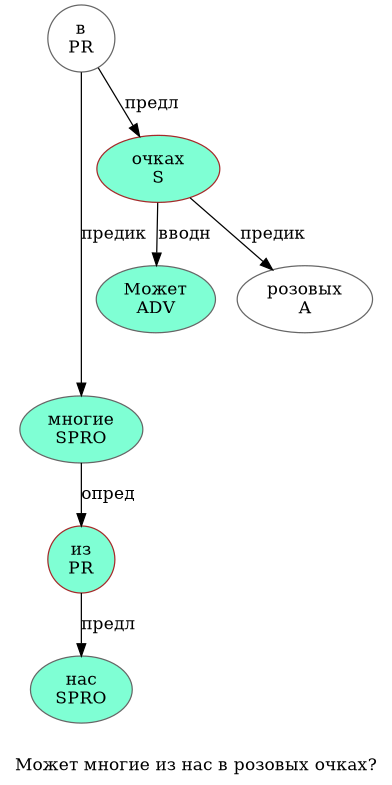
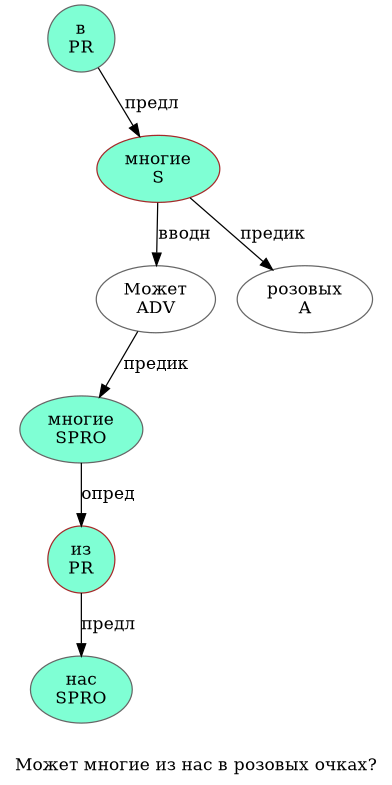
(81, 38) -> (81, 38)
(158, 169) -> (158, 169)
(81, 228) -> (122, 359)
(156, 299) -> (156, 299)
